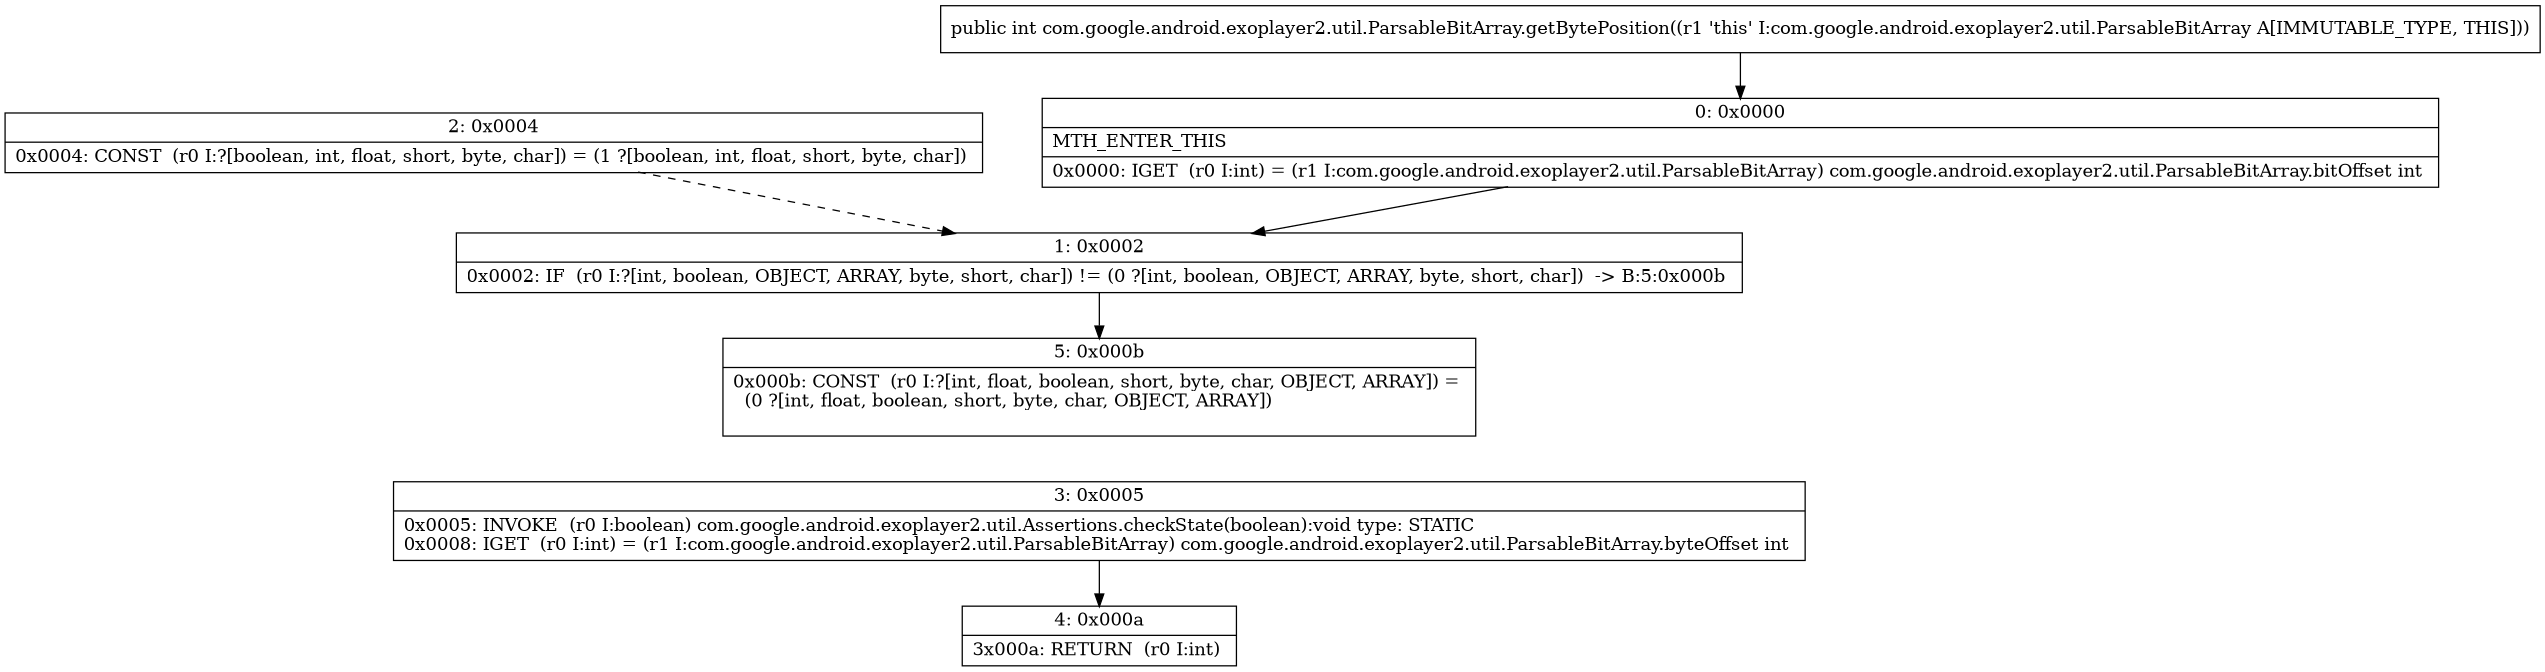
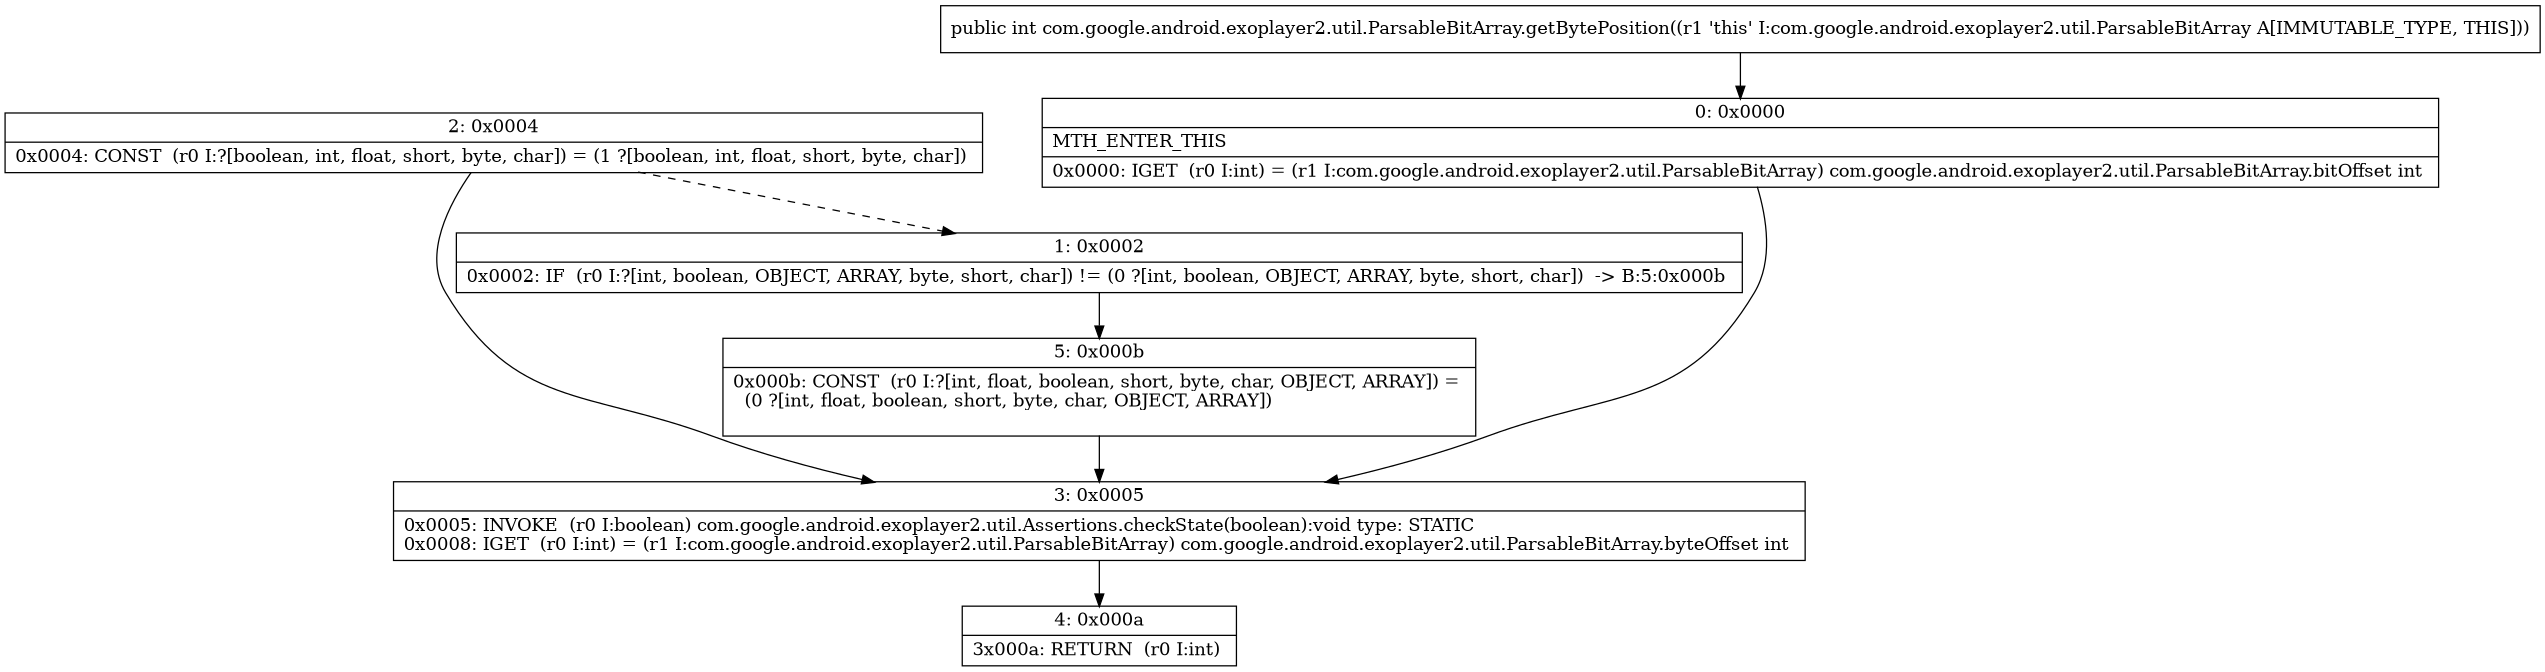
(1386, 209) -> (1615, 399)
none -> (575, 396)
none -> (1099, 452)
